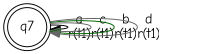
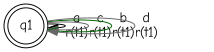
(27, 27) -> (26, 26)
